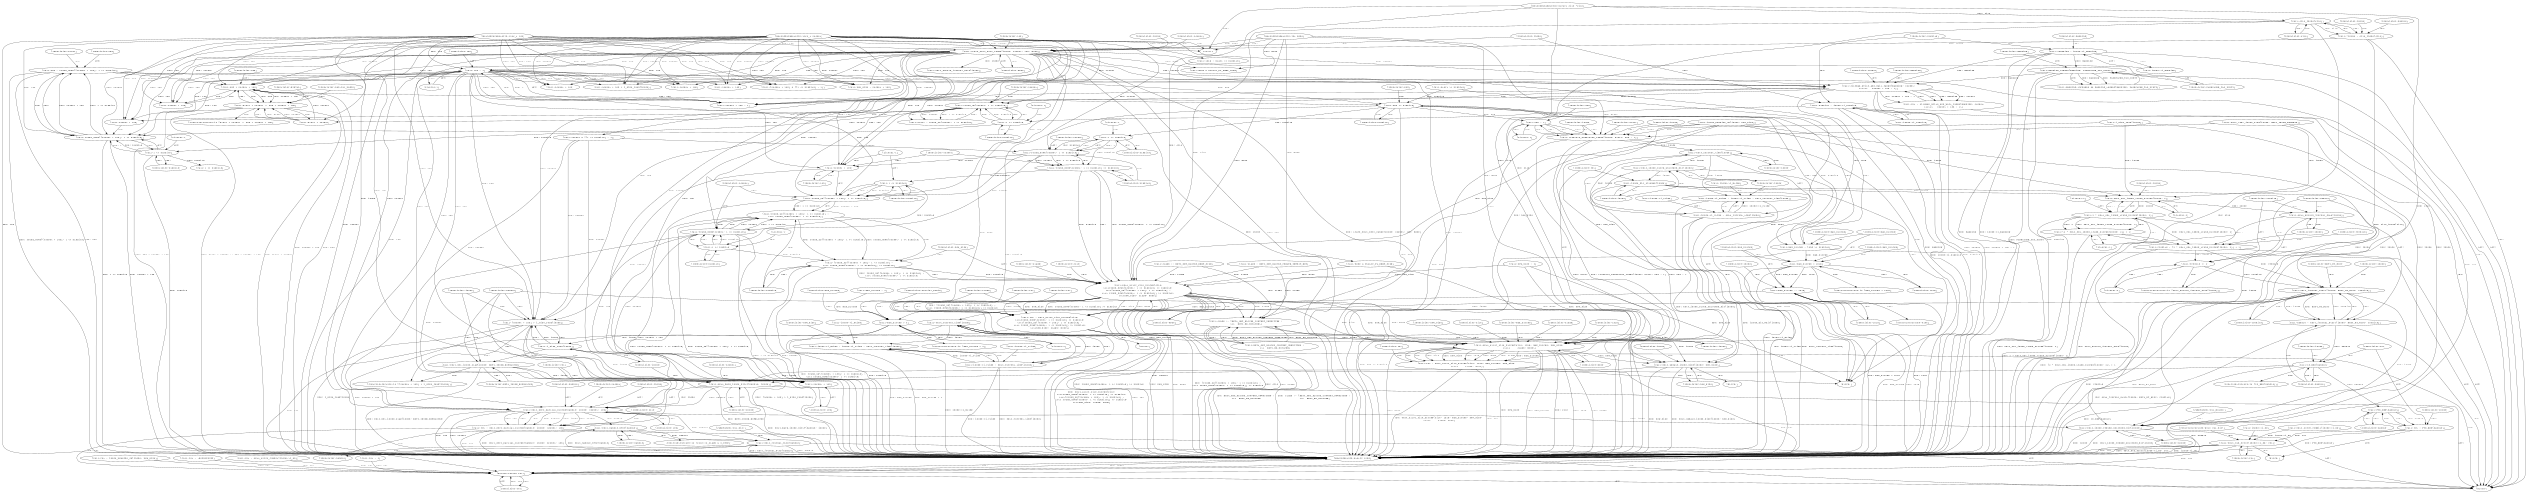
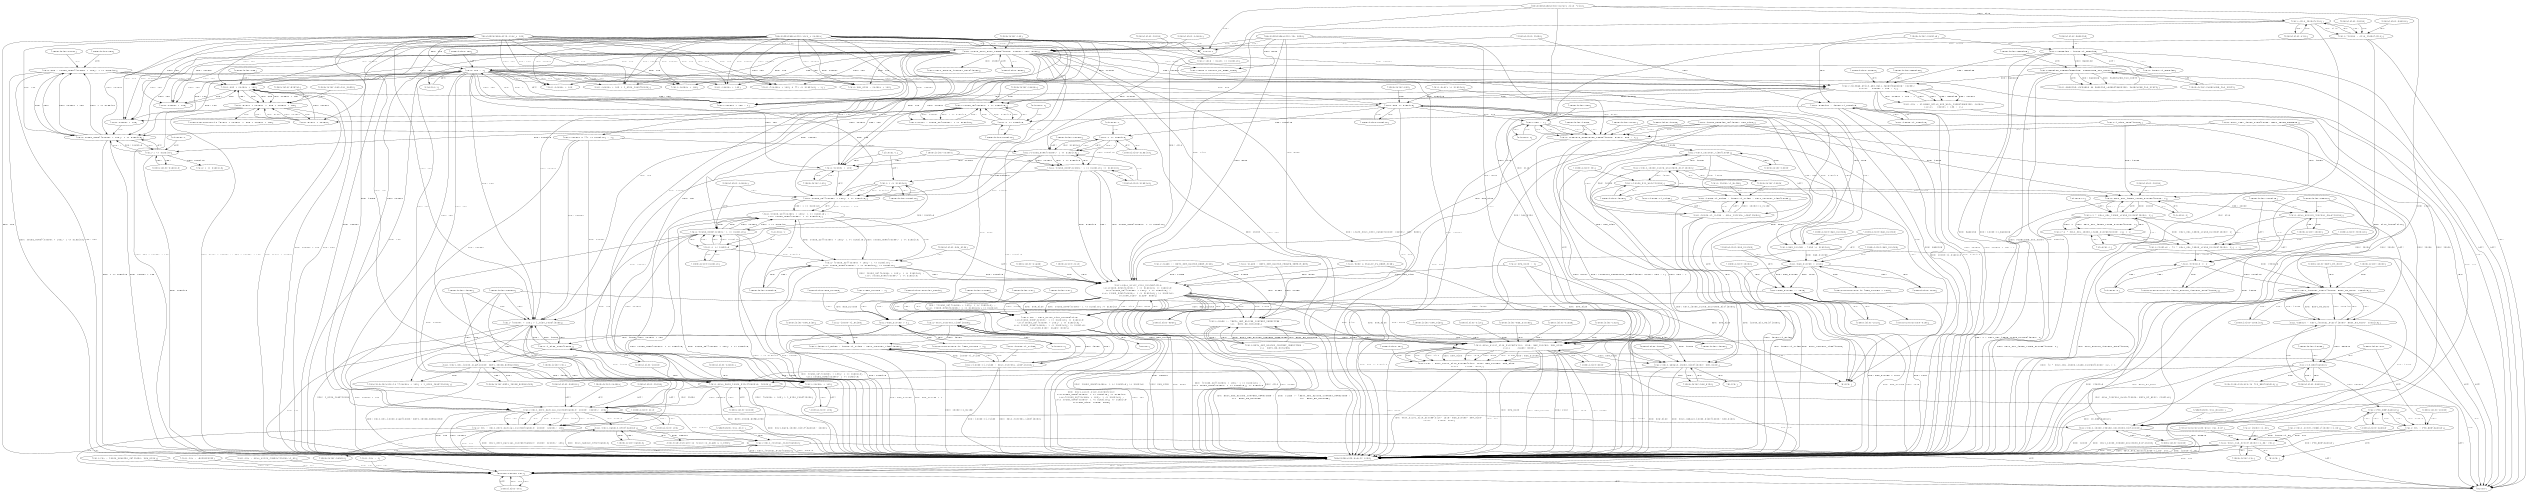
(1645, 183) -> (1645, 183)
(2003, 443) -> (1976, 433)
